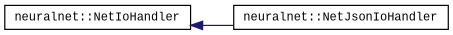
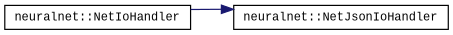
(218, 25) -> (206, 9)
